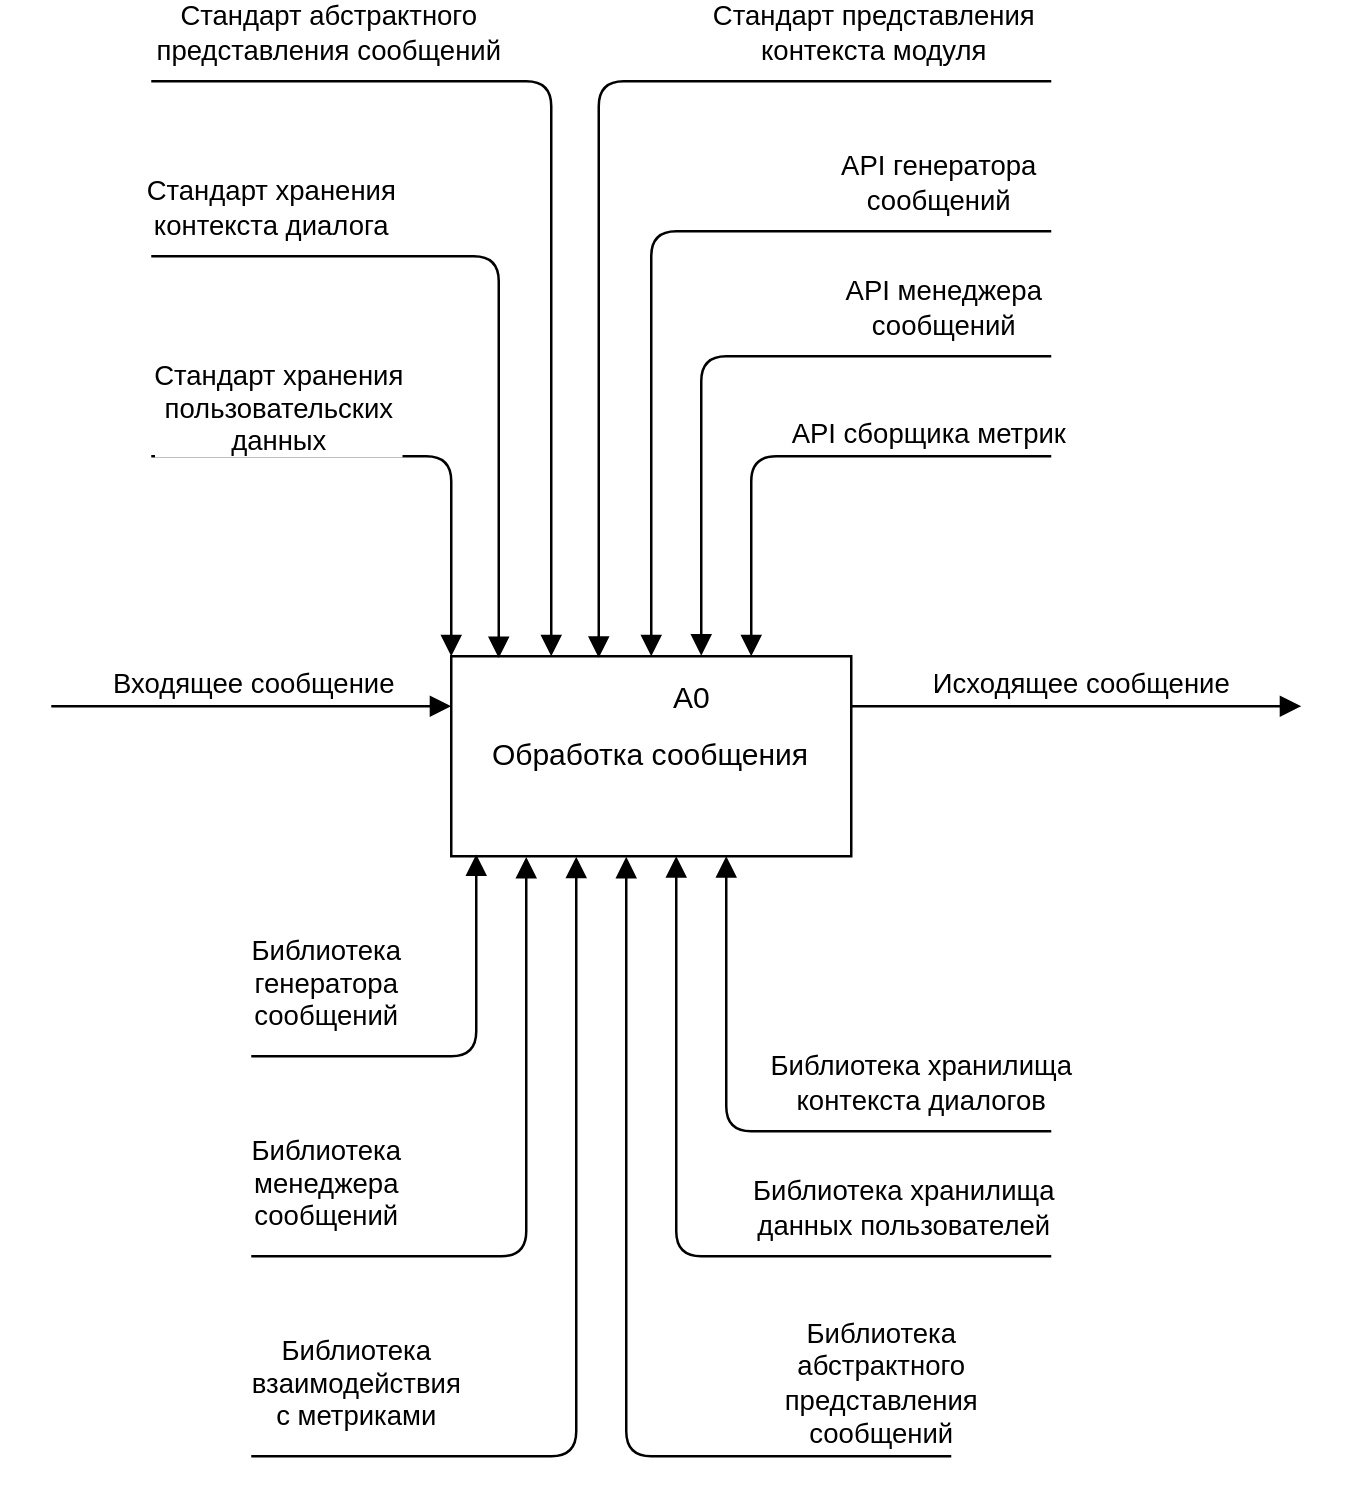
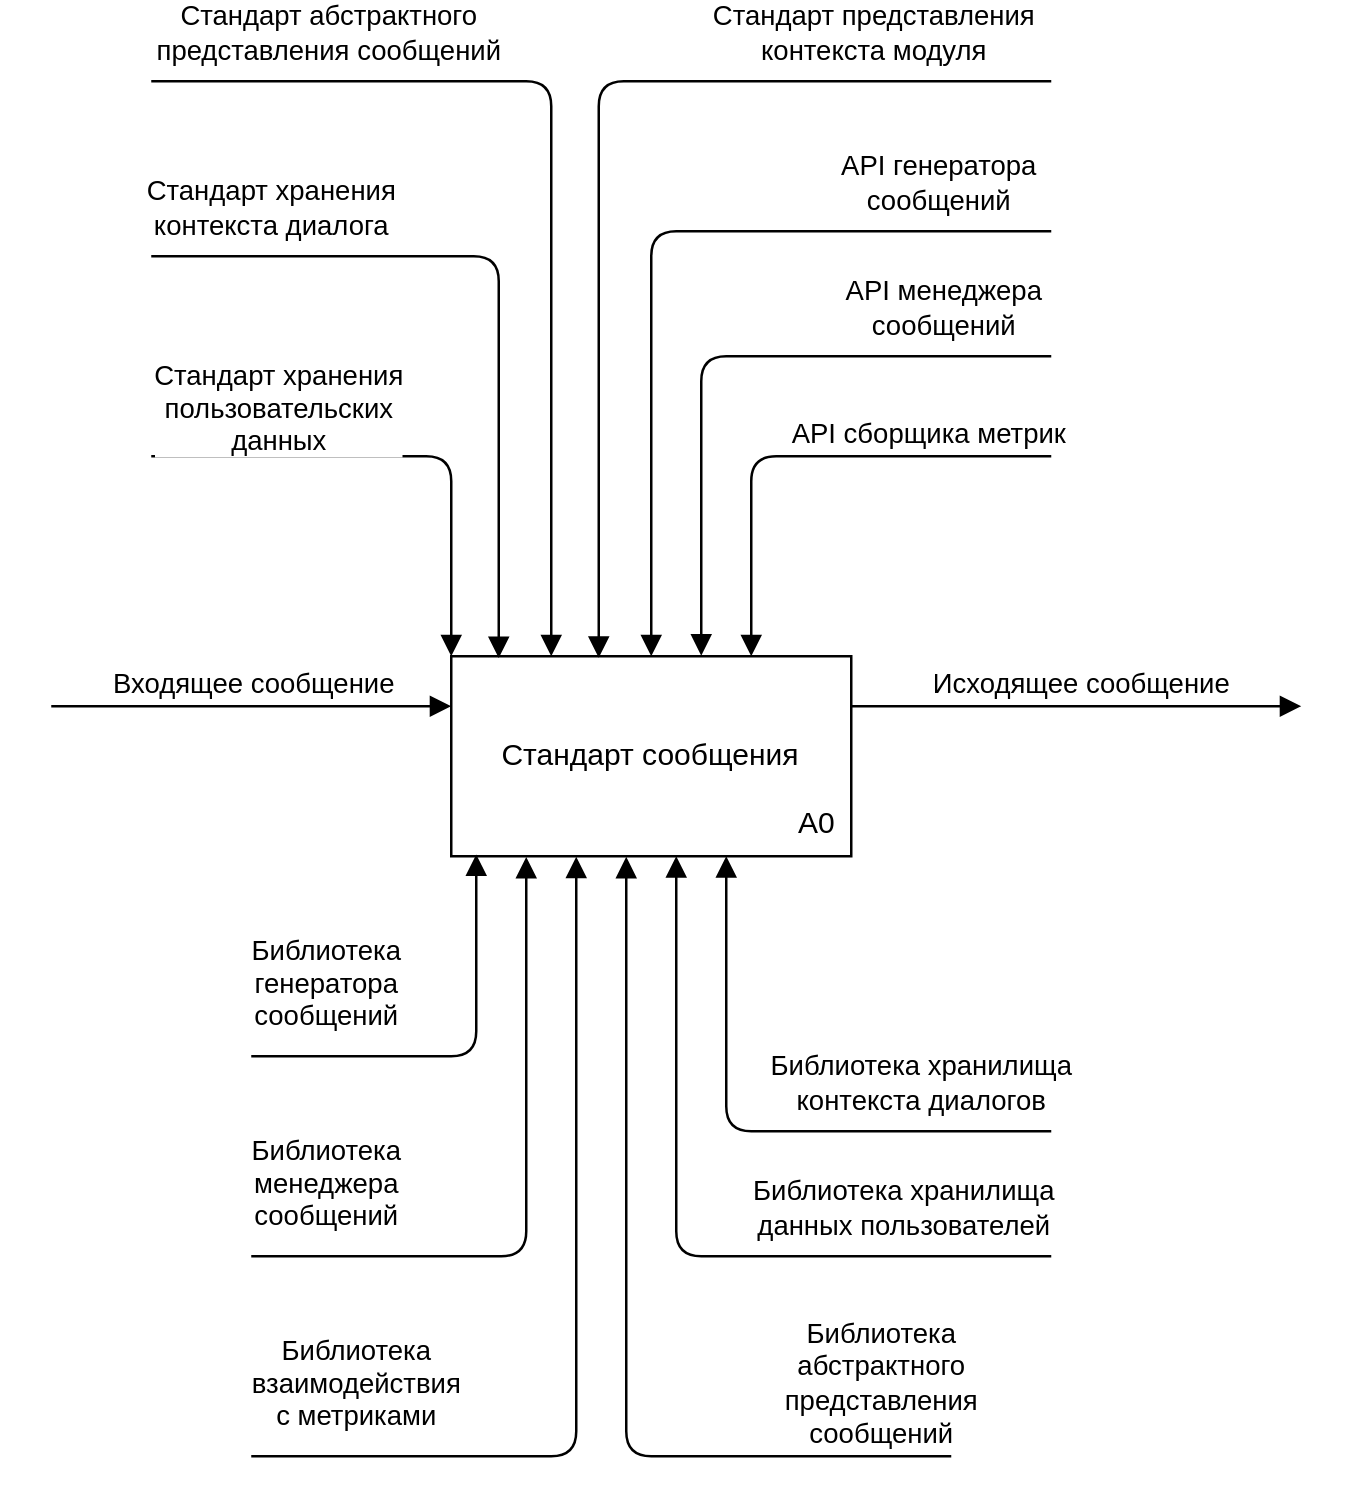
(693, 698) -> (818, 823)
(651, 756) -> (651, 756)
